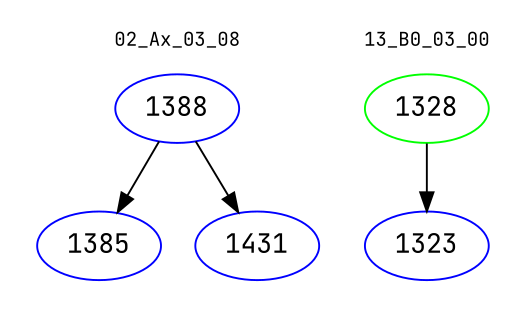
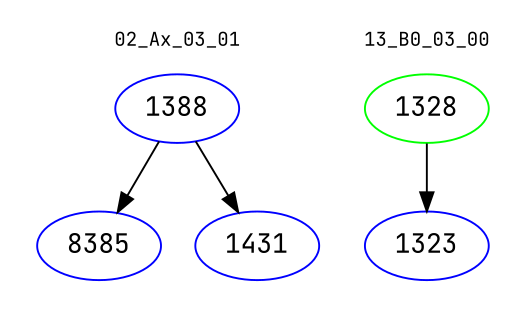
(178, 41) -> (178, 41)
(99, 246) -> (99, 246)
